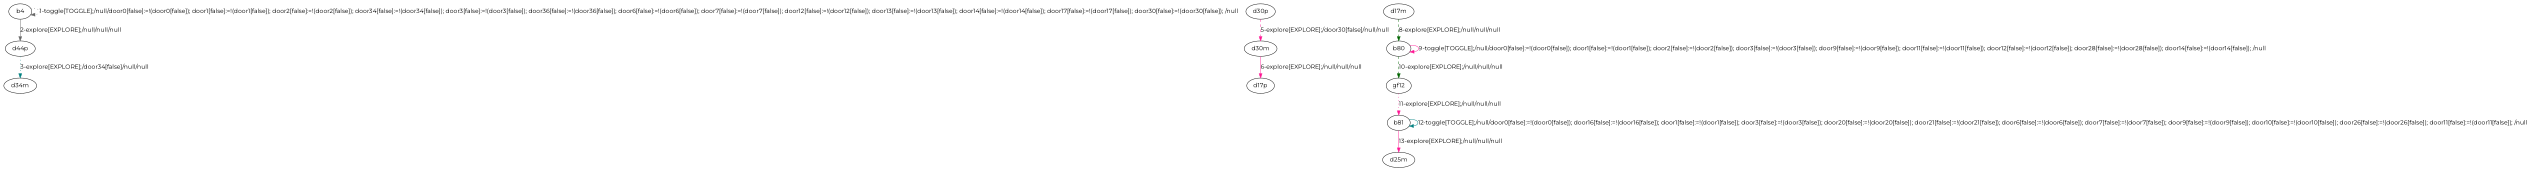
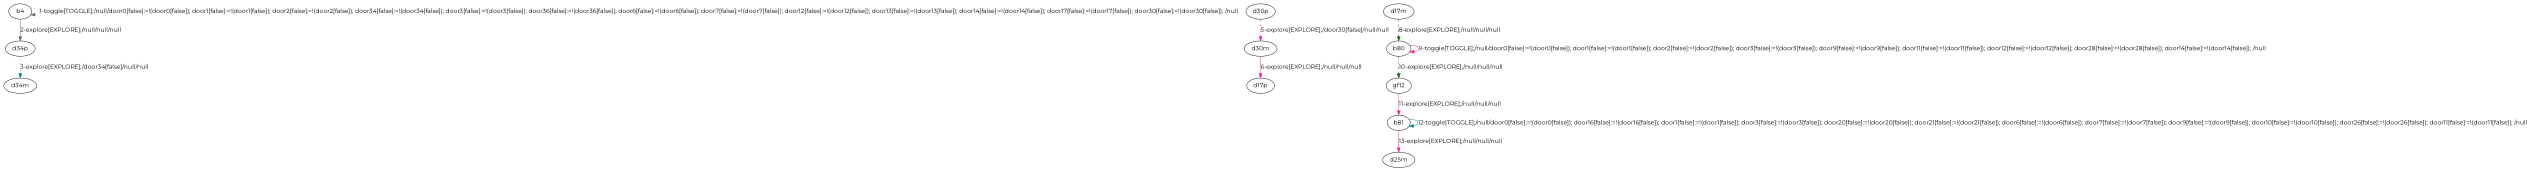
(20, 49) -> (20, 49)
(1399, 102) -> (1399, 102)
